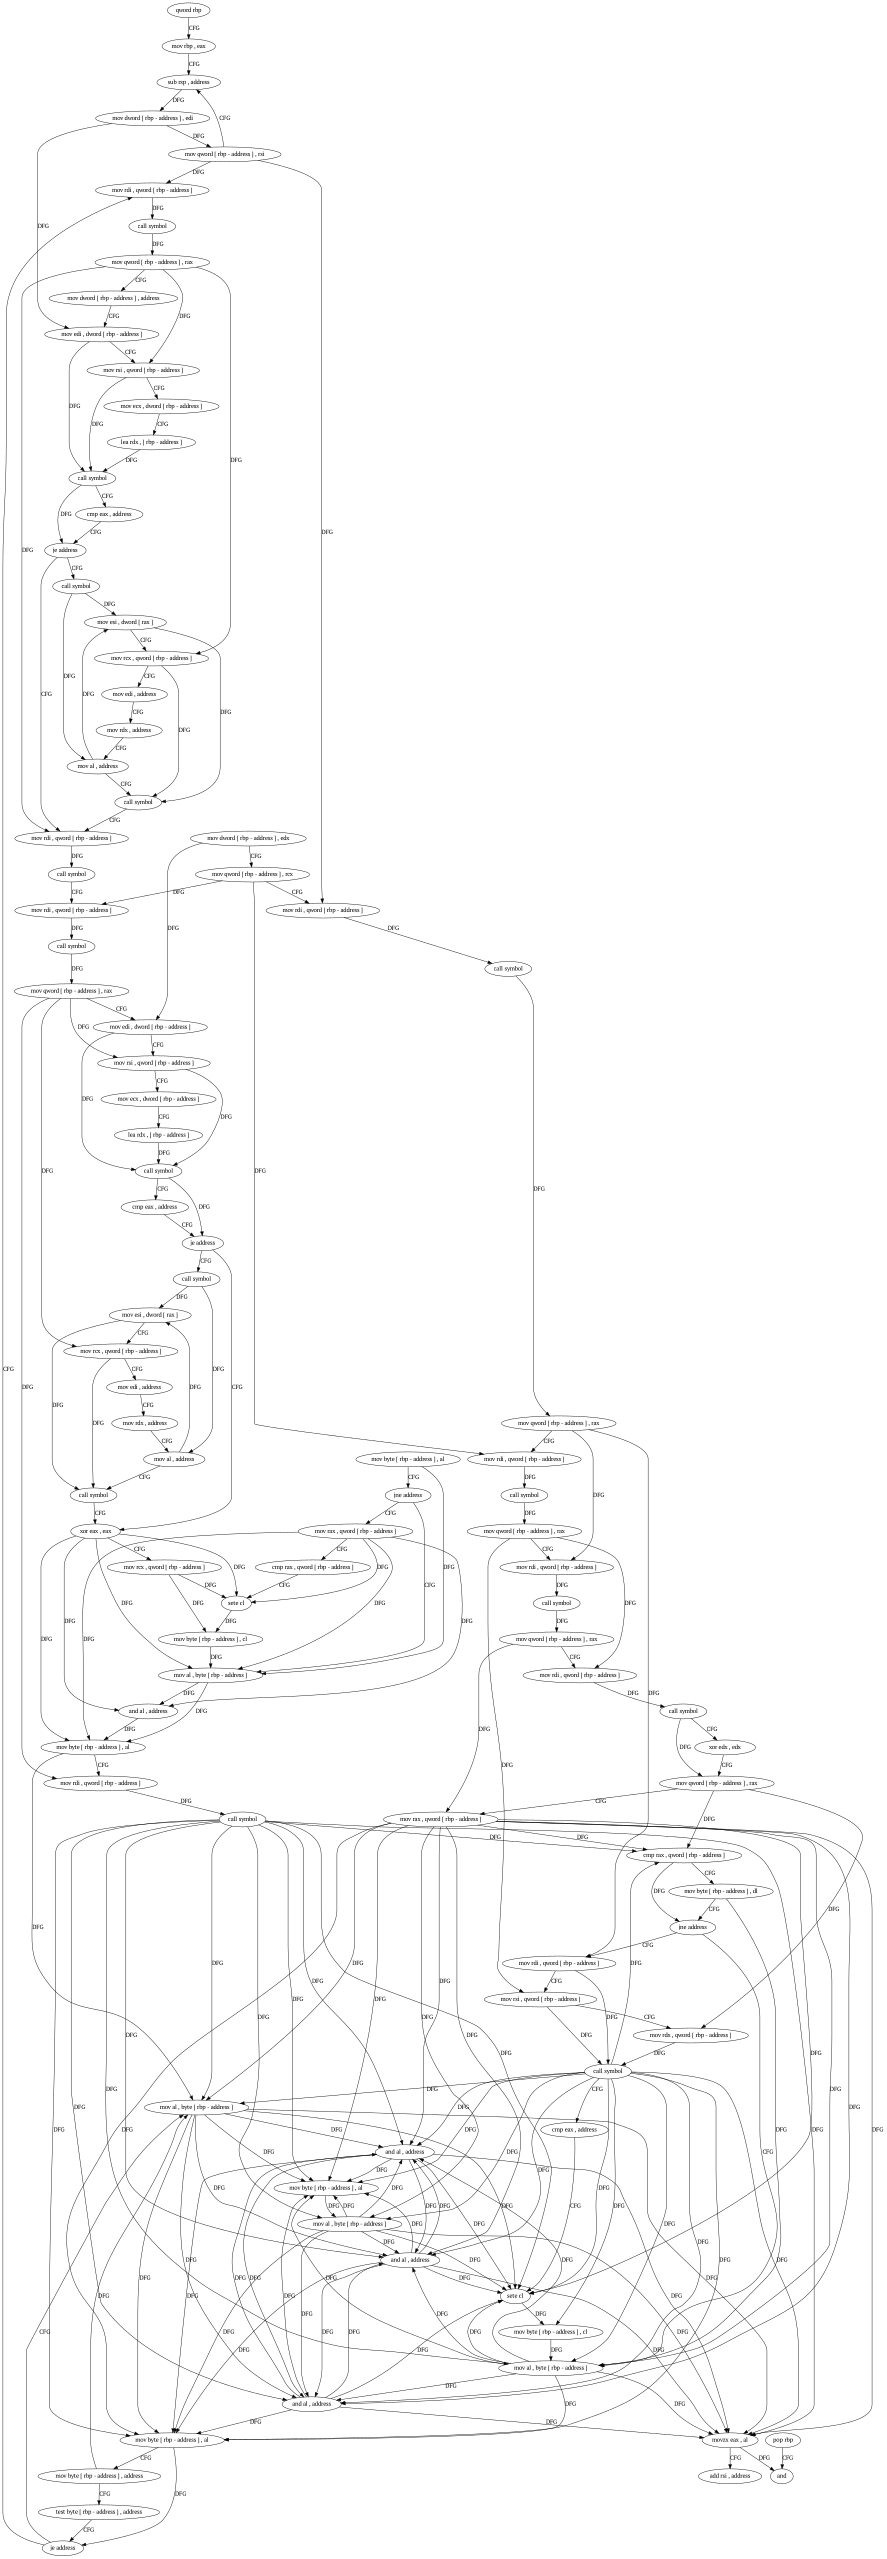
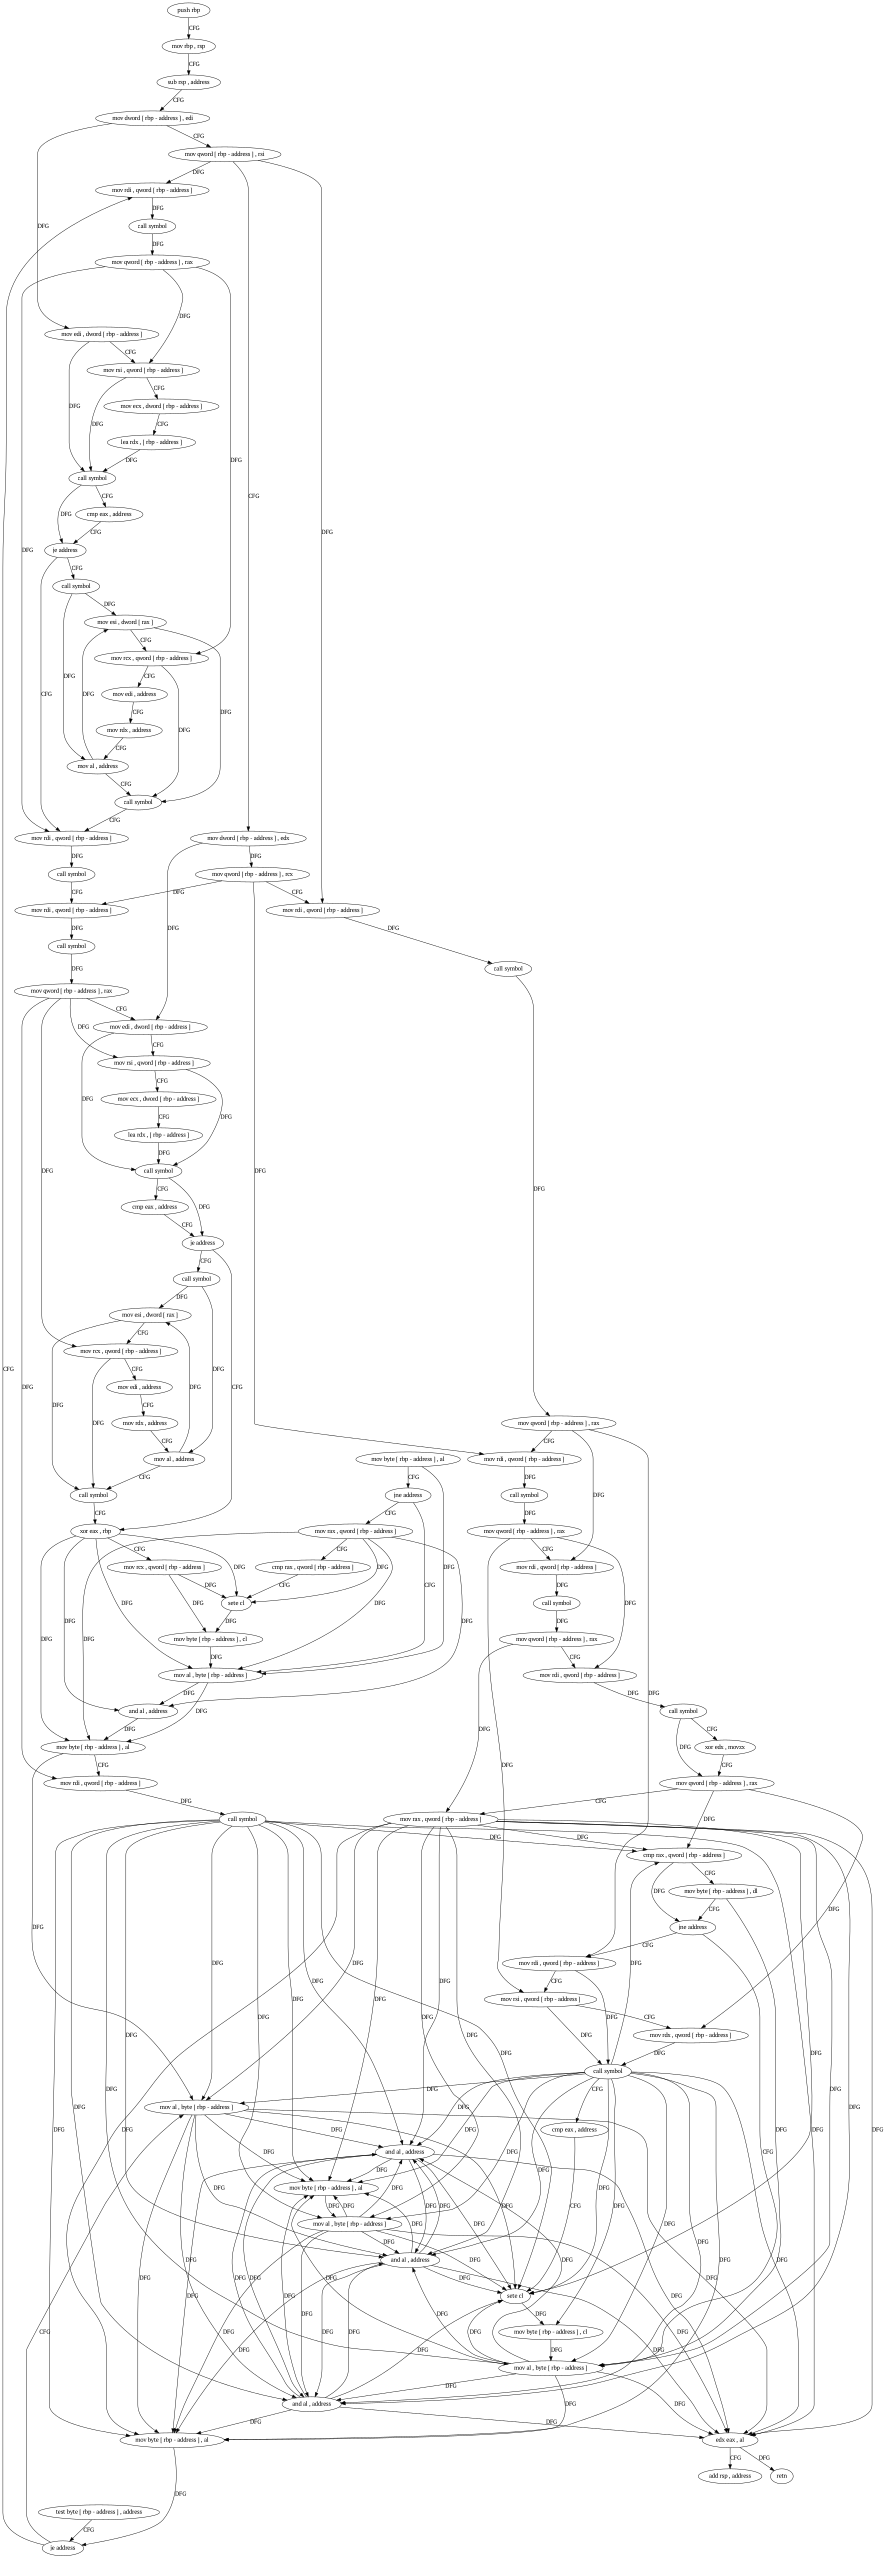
(189, 10) -> (189, 10)
(189, 46) -> (189, 46)
(179, 100) -> (179, 100)
(217, 118) -> (248, 492)
(199, 136) -> (199, 136)
(113, 298) -> none
(256, 857) -> (256, 857)
(96, 1531) -> (96, 1531)
(725, 1747) -> (725, 1747)
(730, 2440) -> (730, 2440)
(783, 2440) -> none
(99, 2476) -> none
(730, 2476) -> (730, 2476)
(782, 2476) -> (782, 2476)
